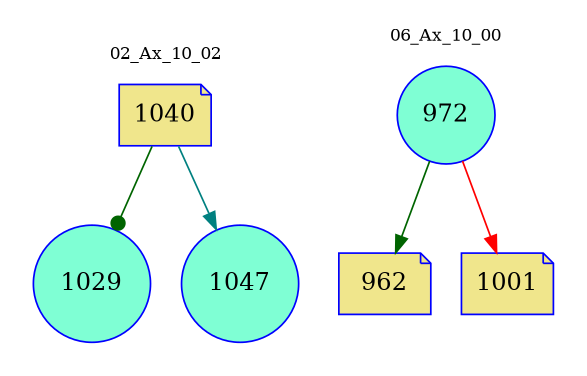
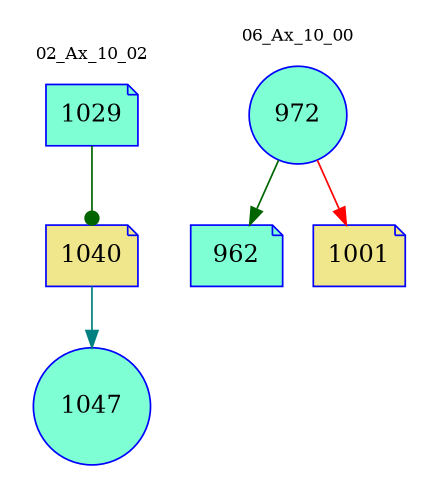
(136, 182) -> (92, 178)
(92, 284) -> (92, 115)
(385, 284) -> (237, 256)
